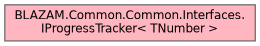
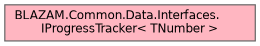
(130, 23) -> (130, 23)
